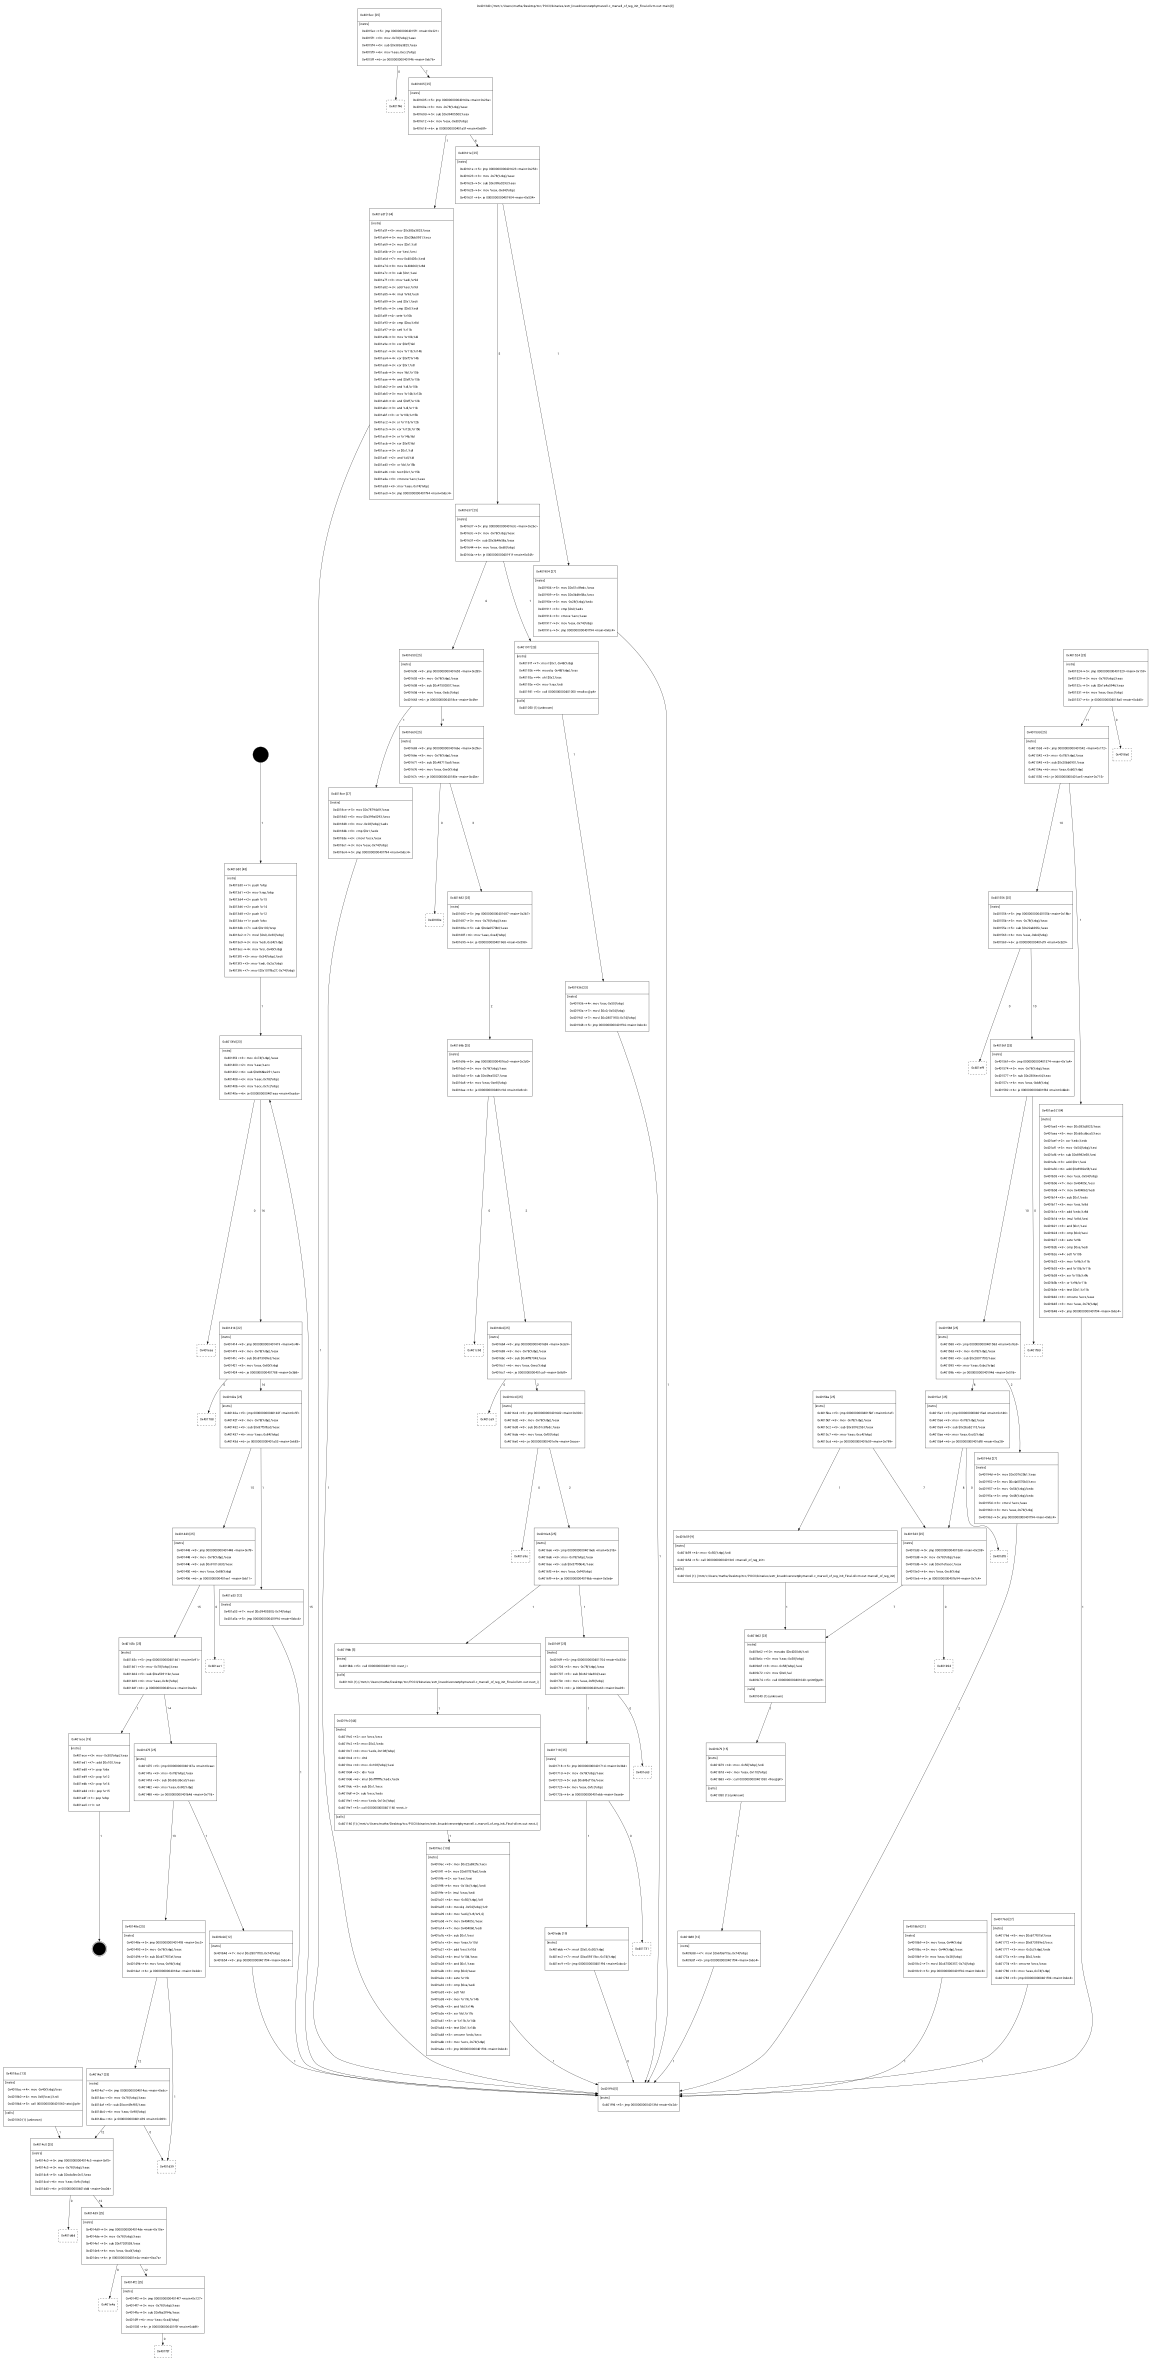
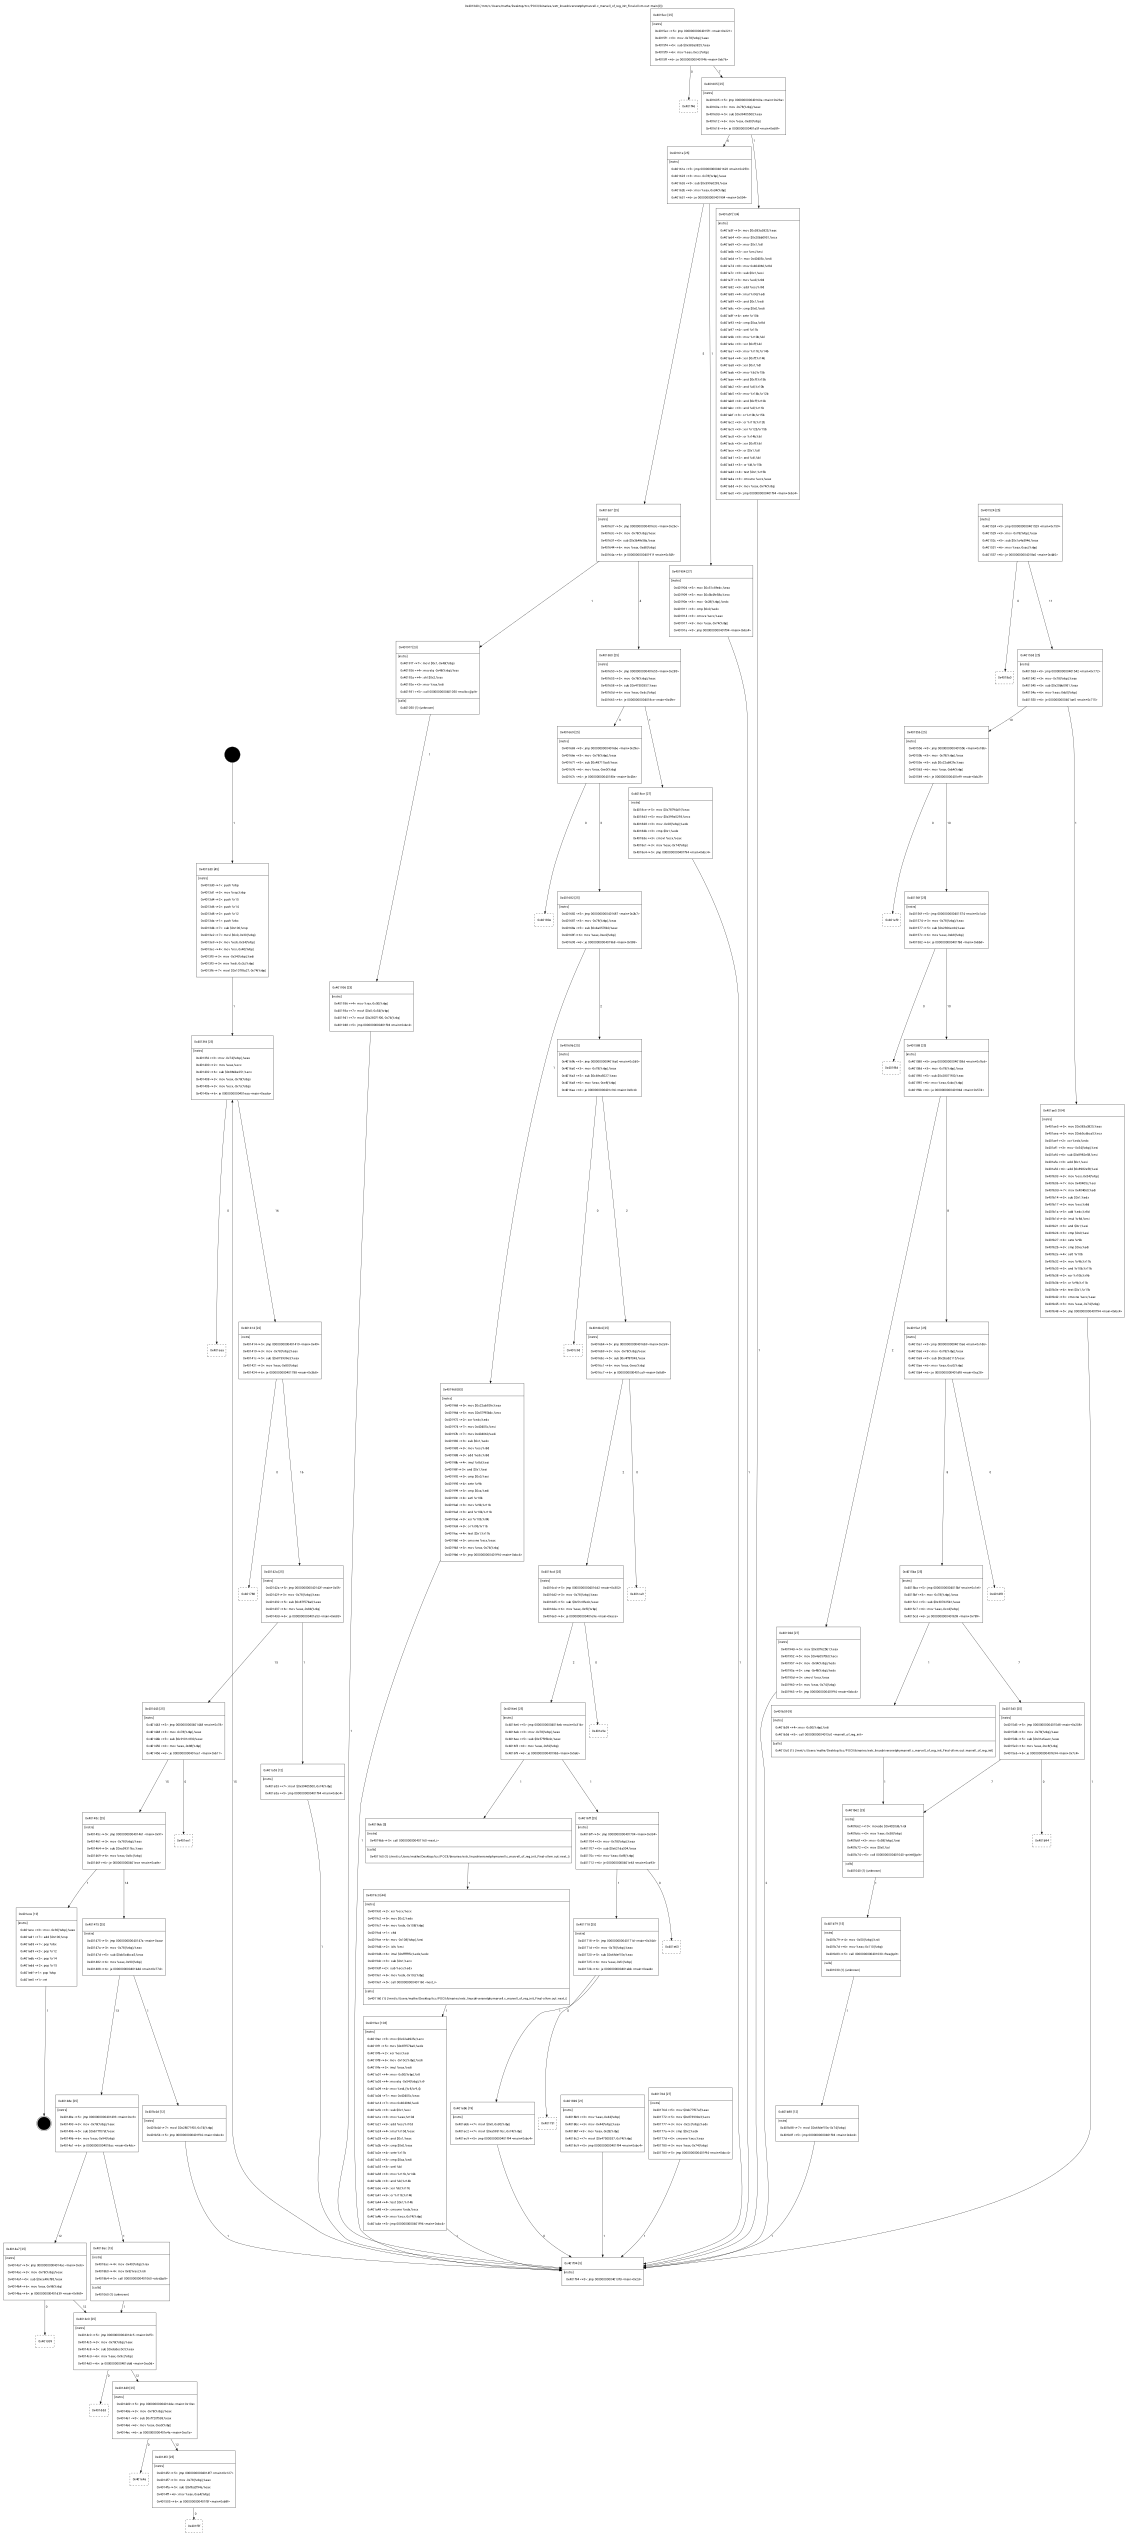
none -> (482, 1472)
(956, 1487) -> (944, 1471)
(173, 2068) -> (113, 2196)
